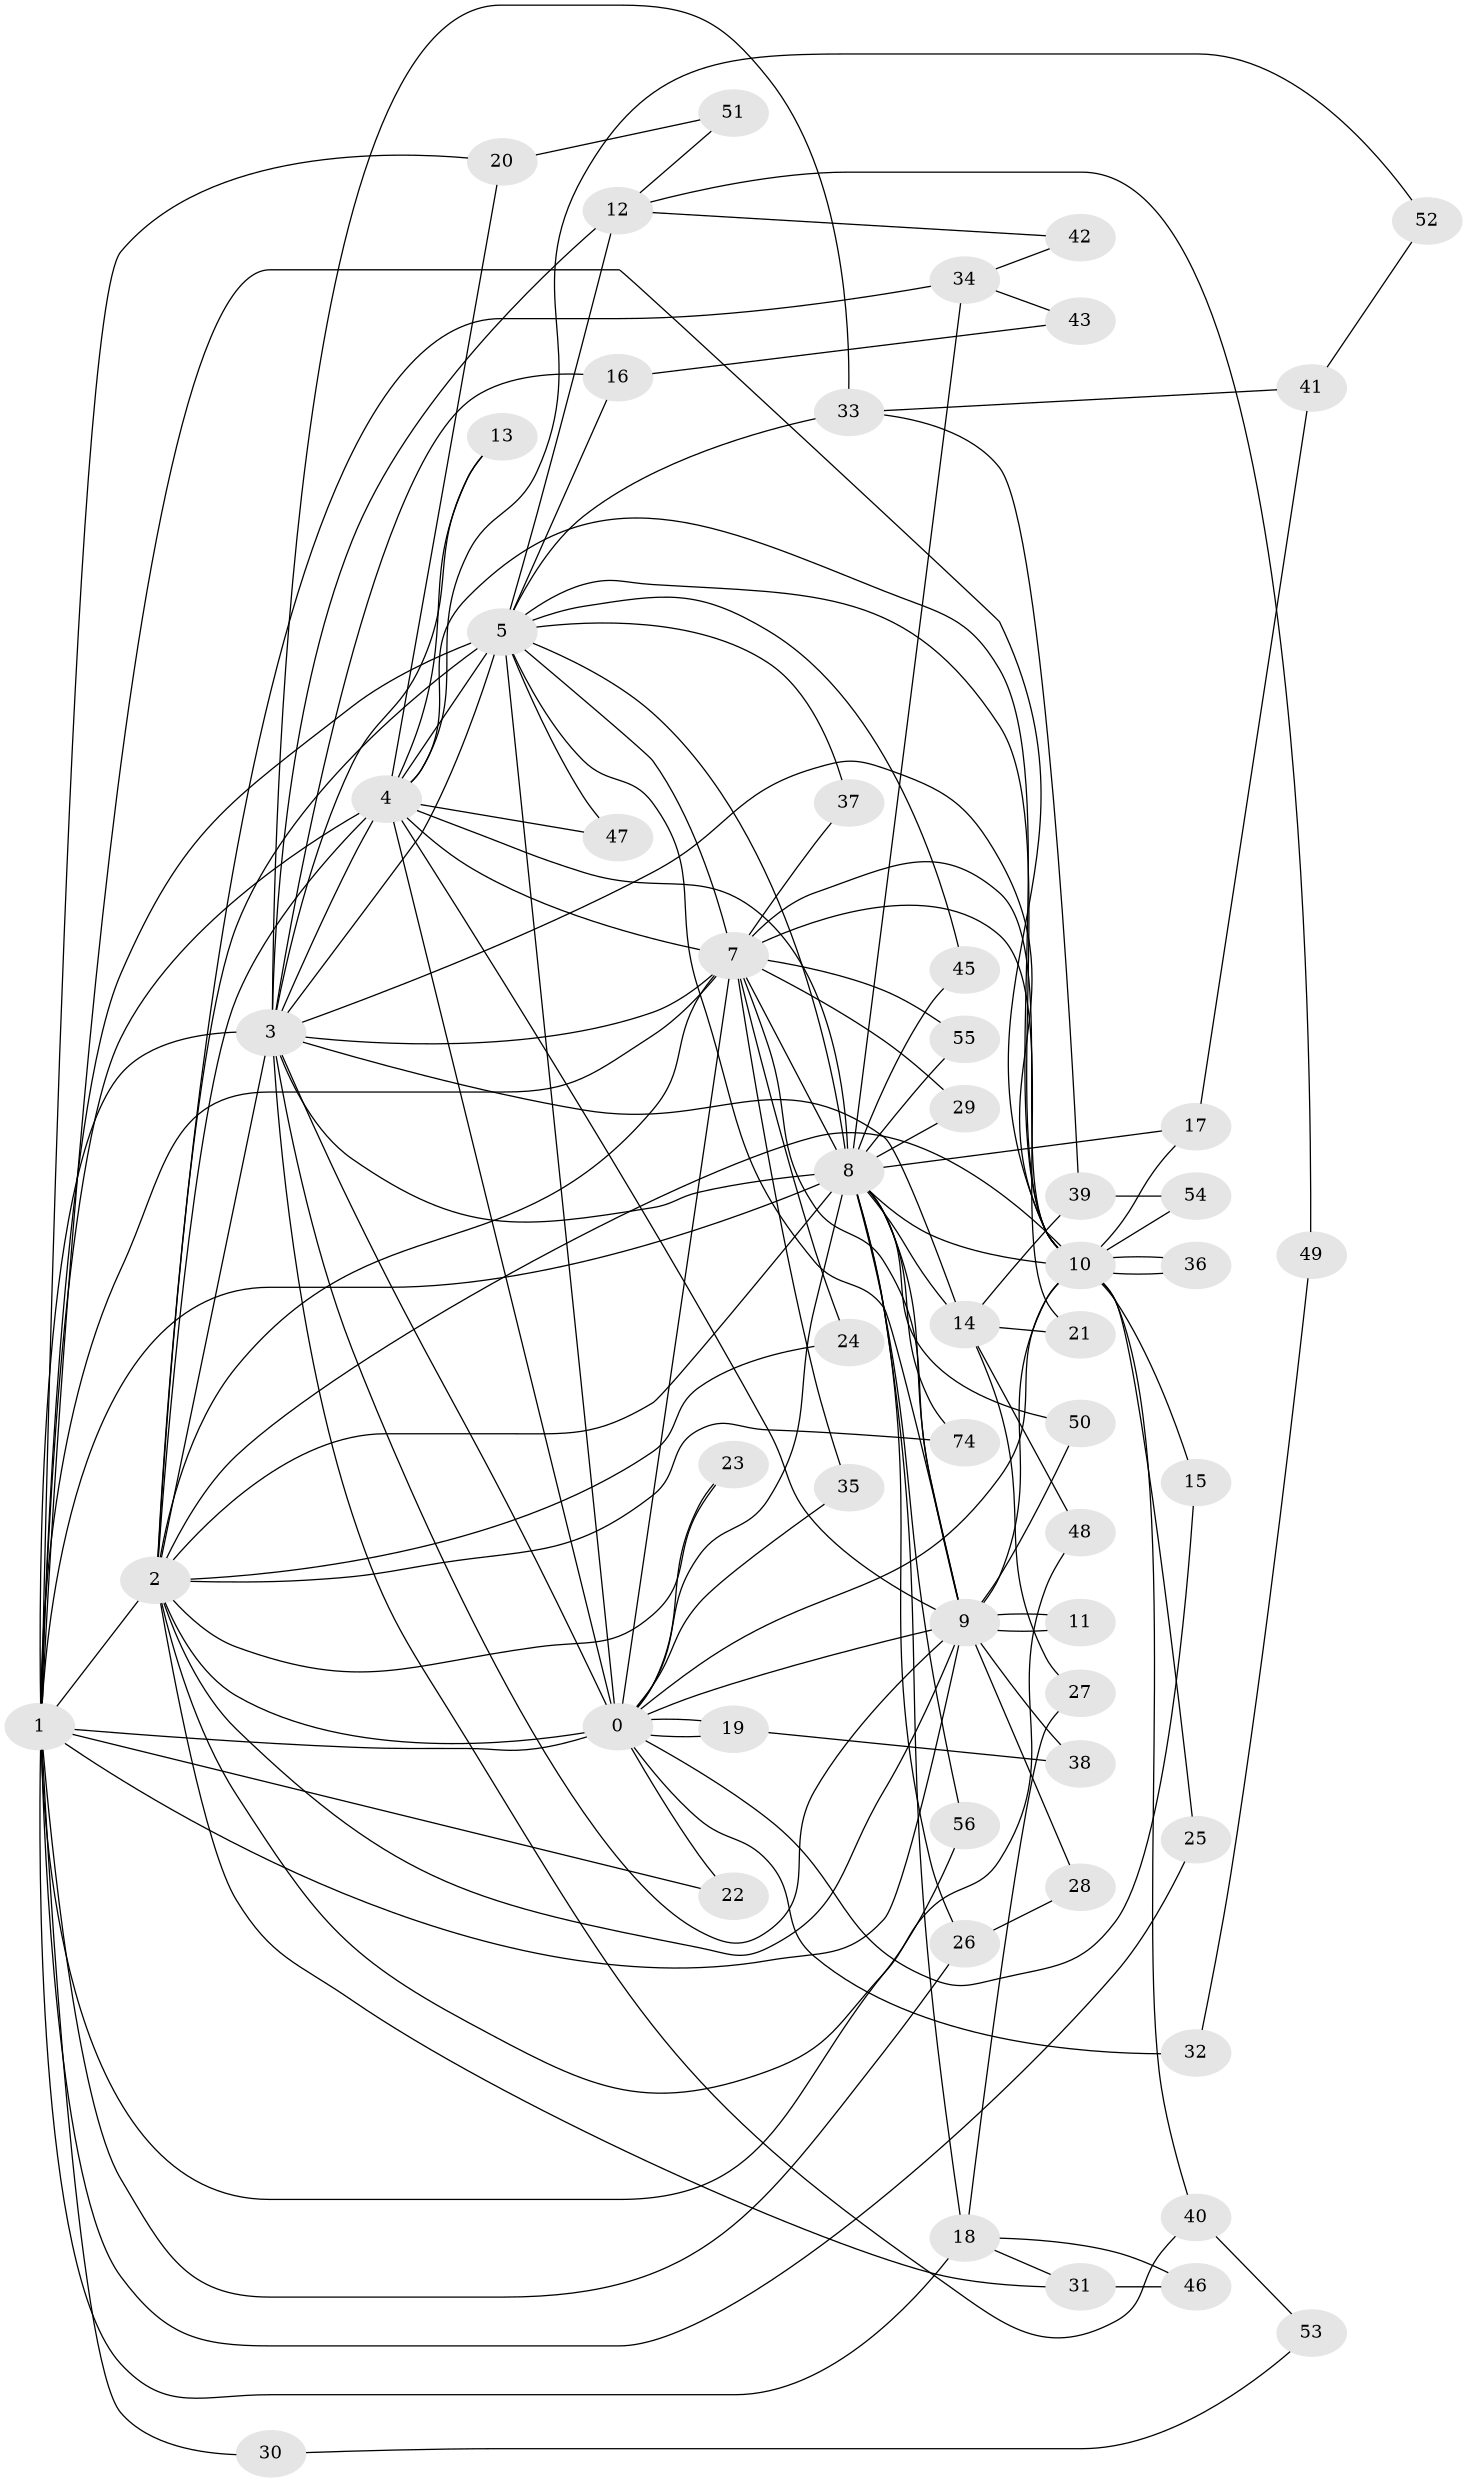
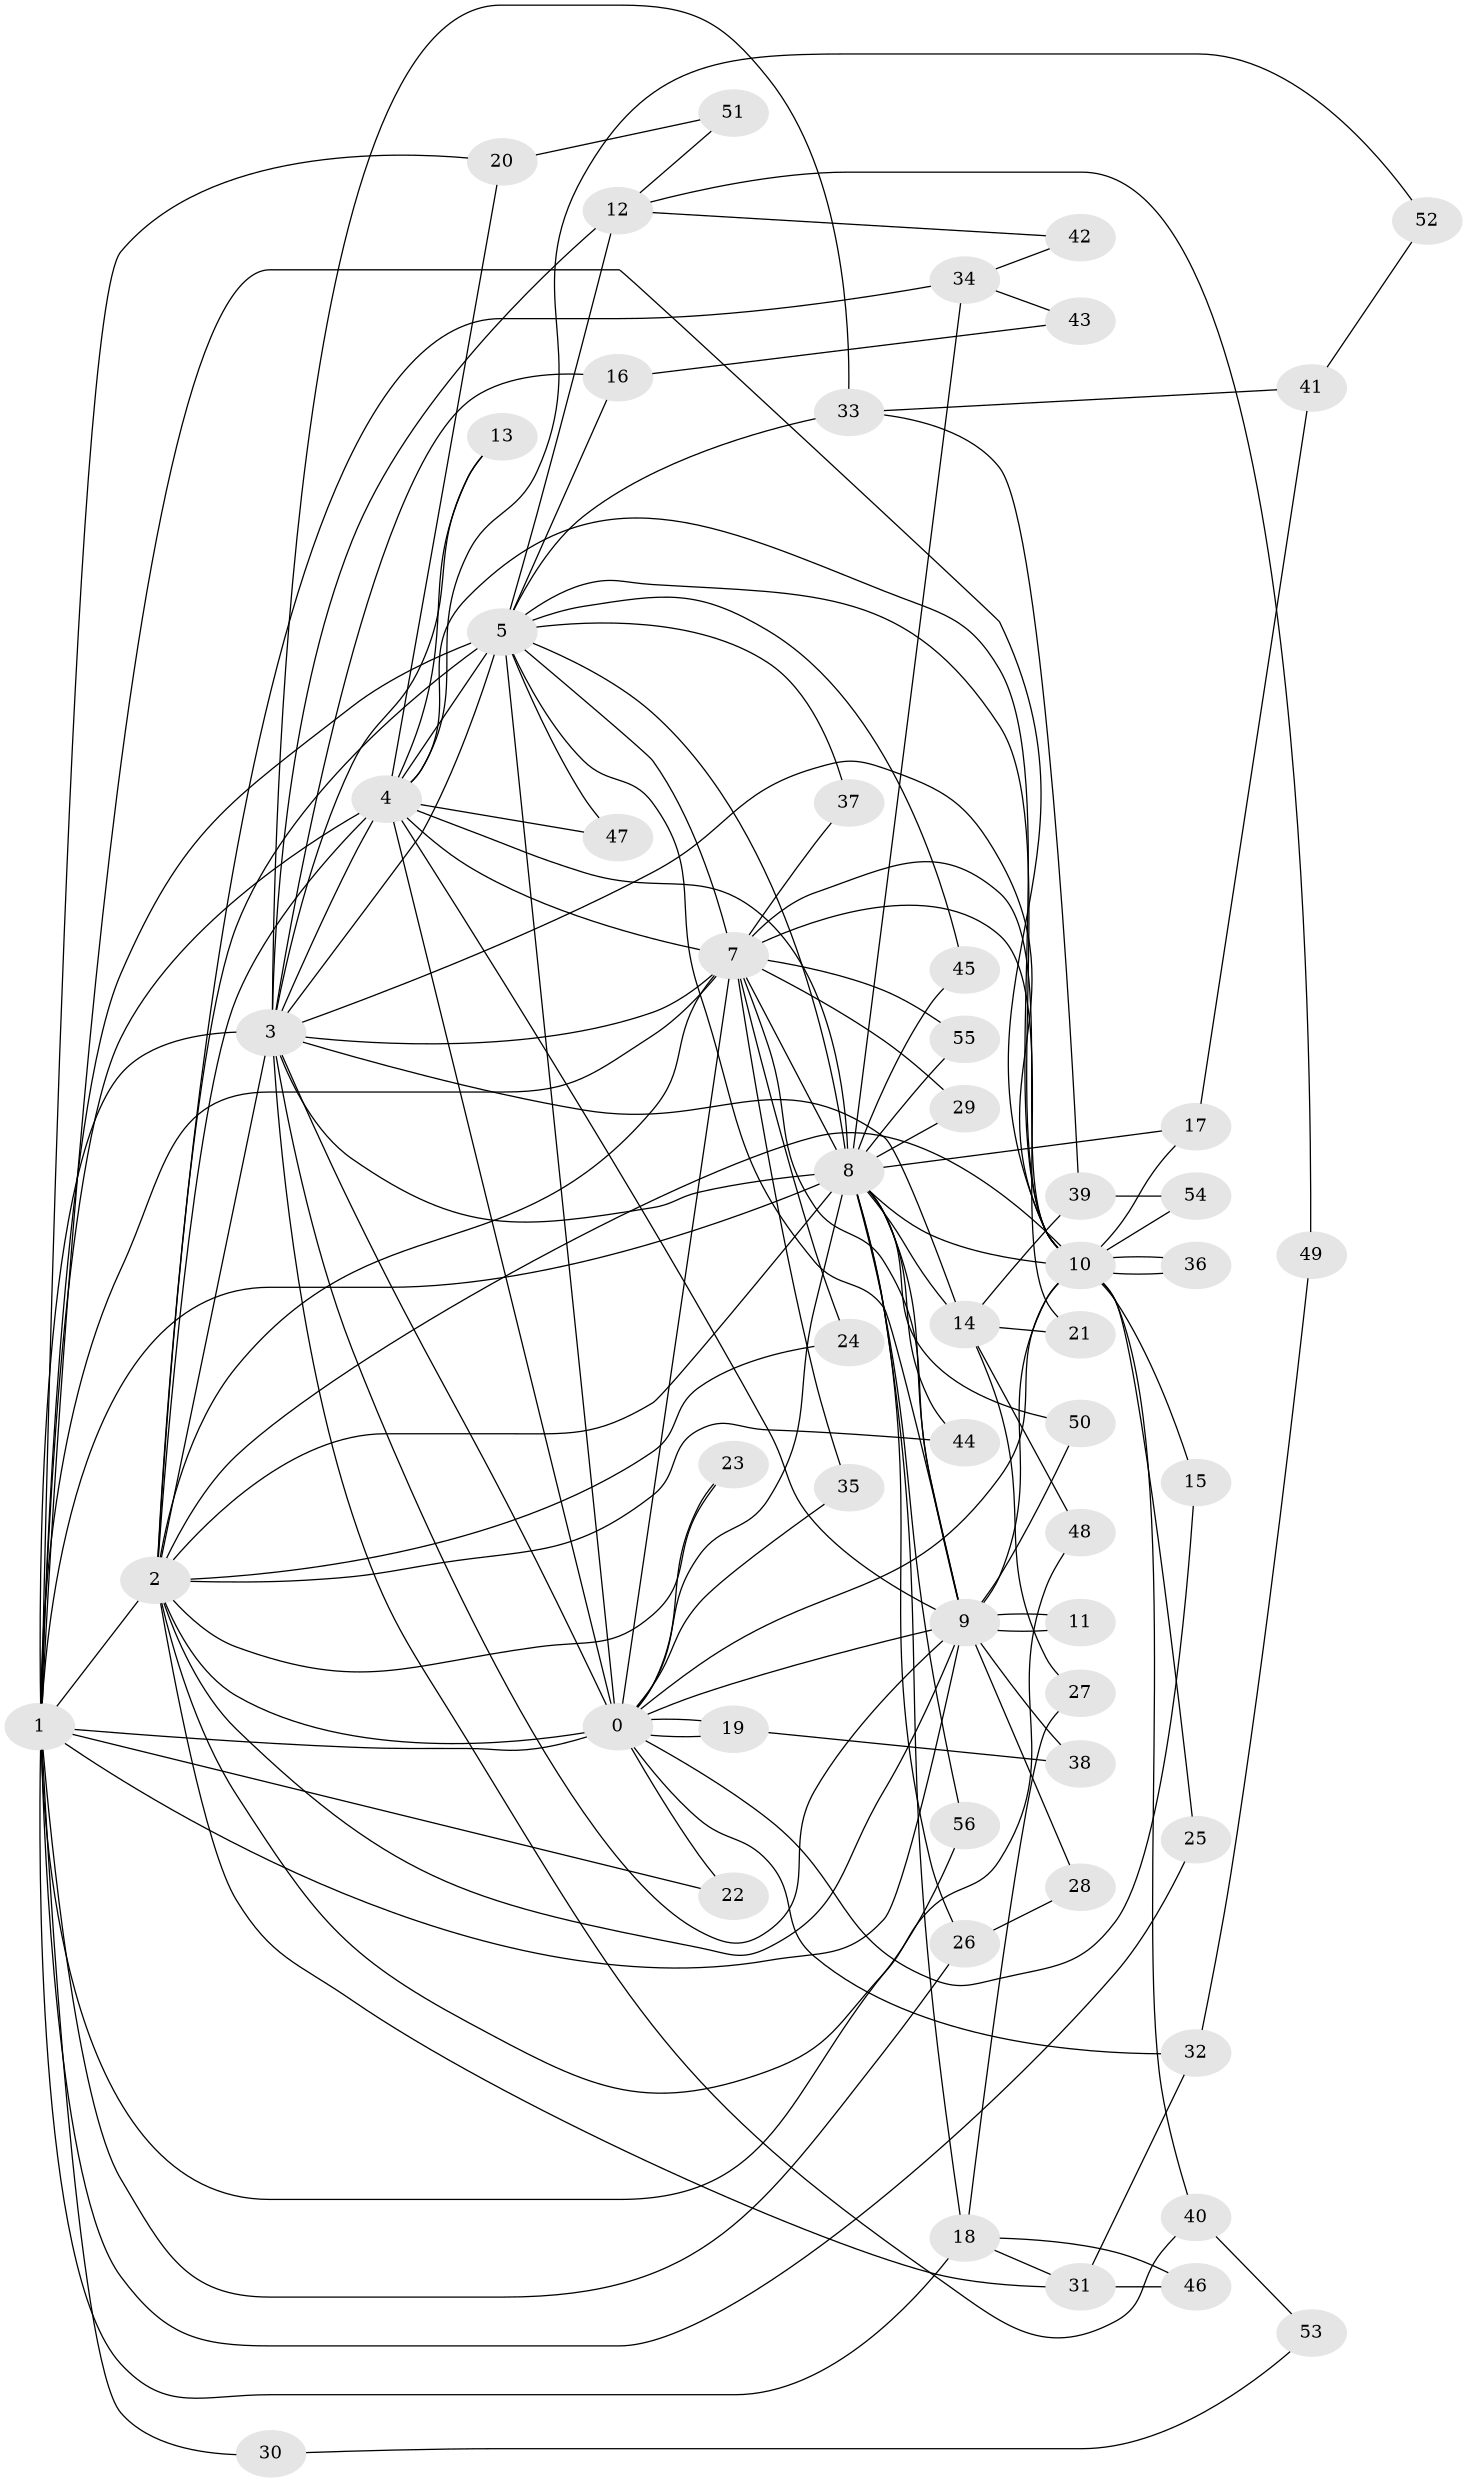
(965, 1443) -> (965, 1443)
none -> (1138, 2170)
